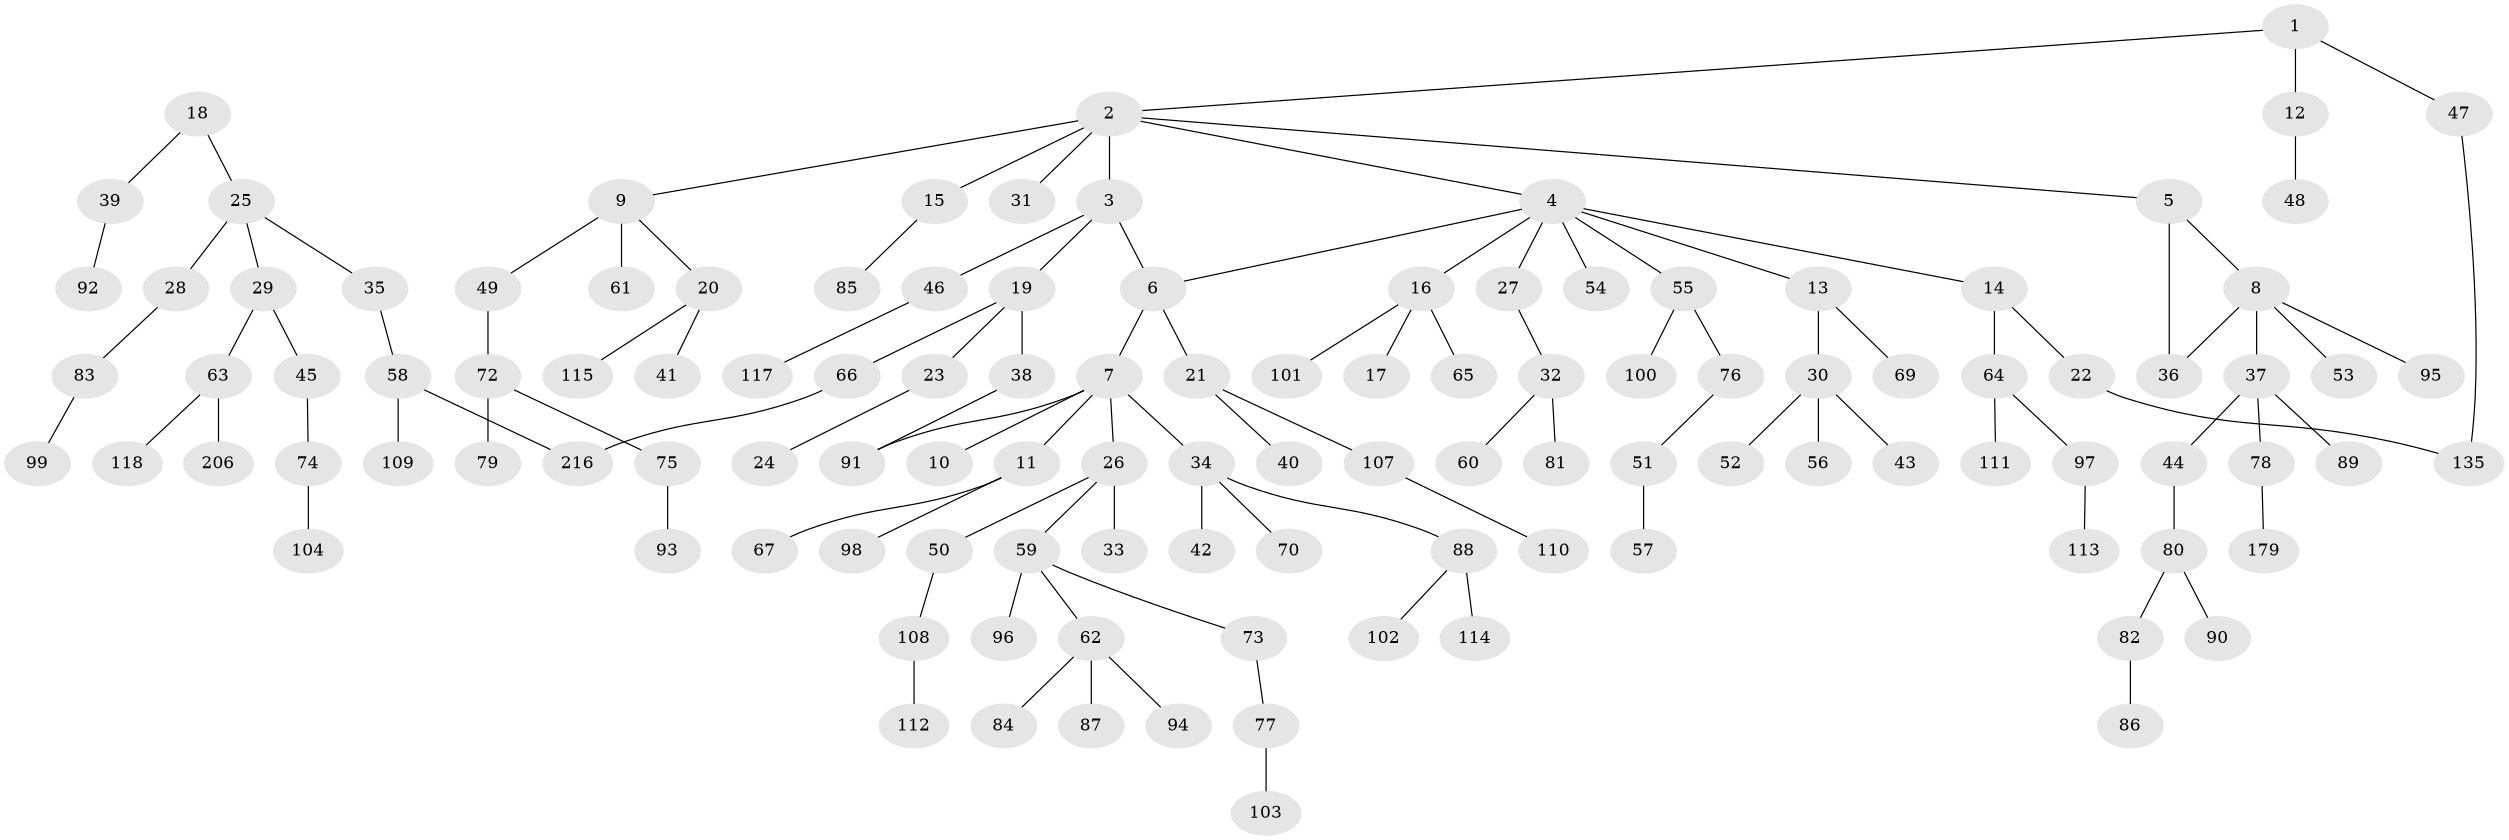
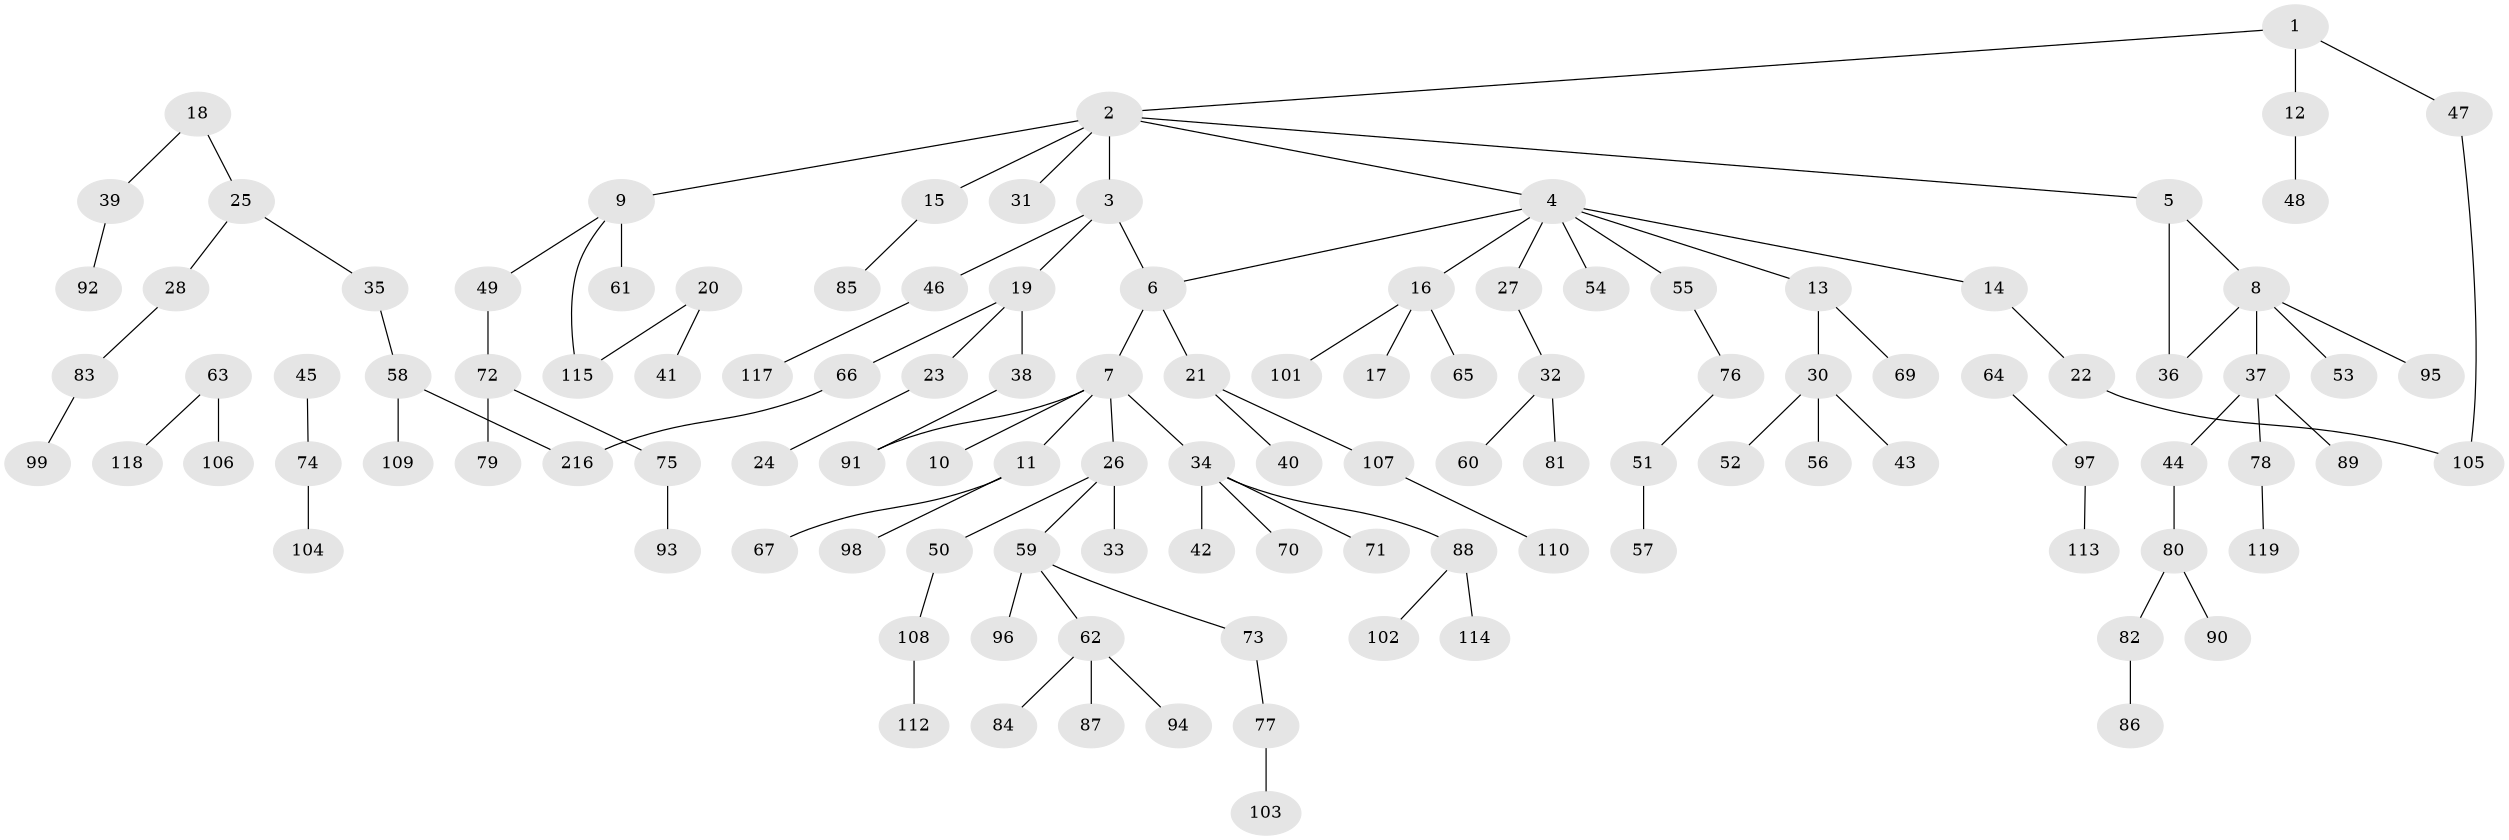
(665, 245) -> (574, 284)
(263, 289) -> none
(1994, 333) -> none
(1641, 376) -> none
(219, 464) -> (219, 464)
(1996, 464) -> none
(2469, 464) -> (2469, 464)
none -> (1377, 551)
(2264, 551) -> (2264, 551)
